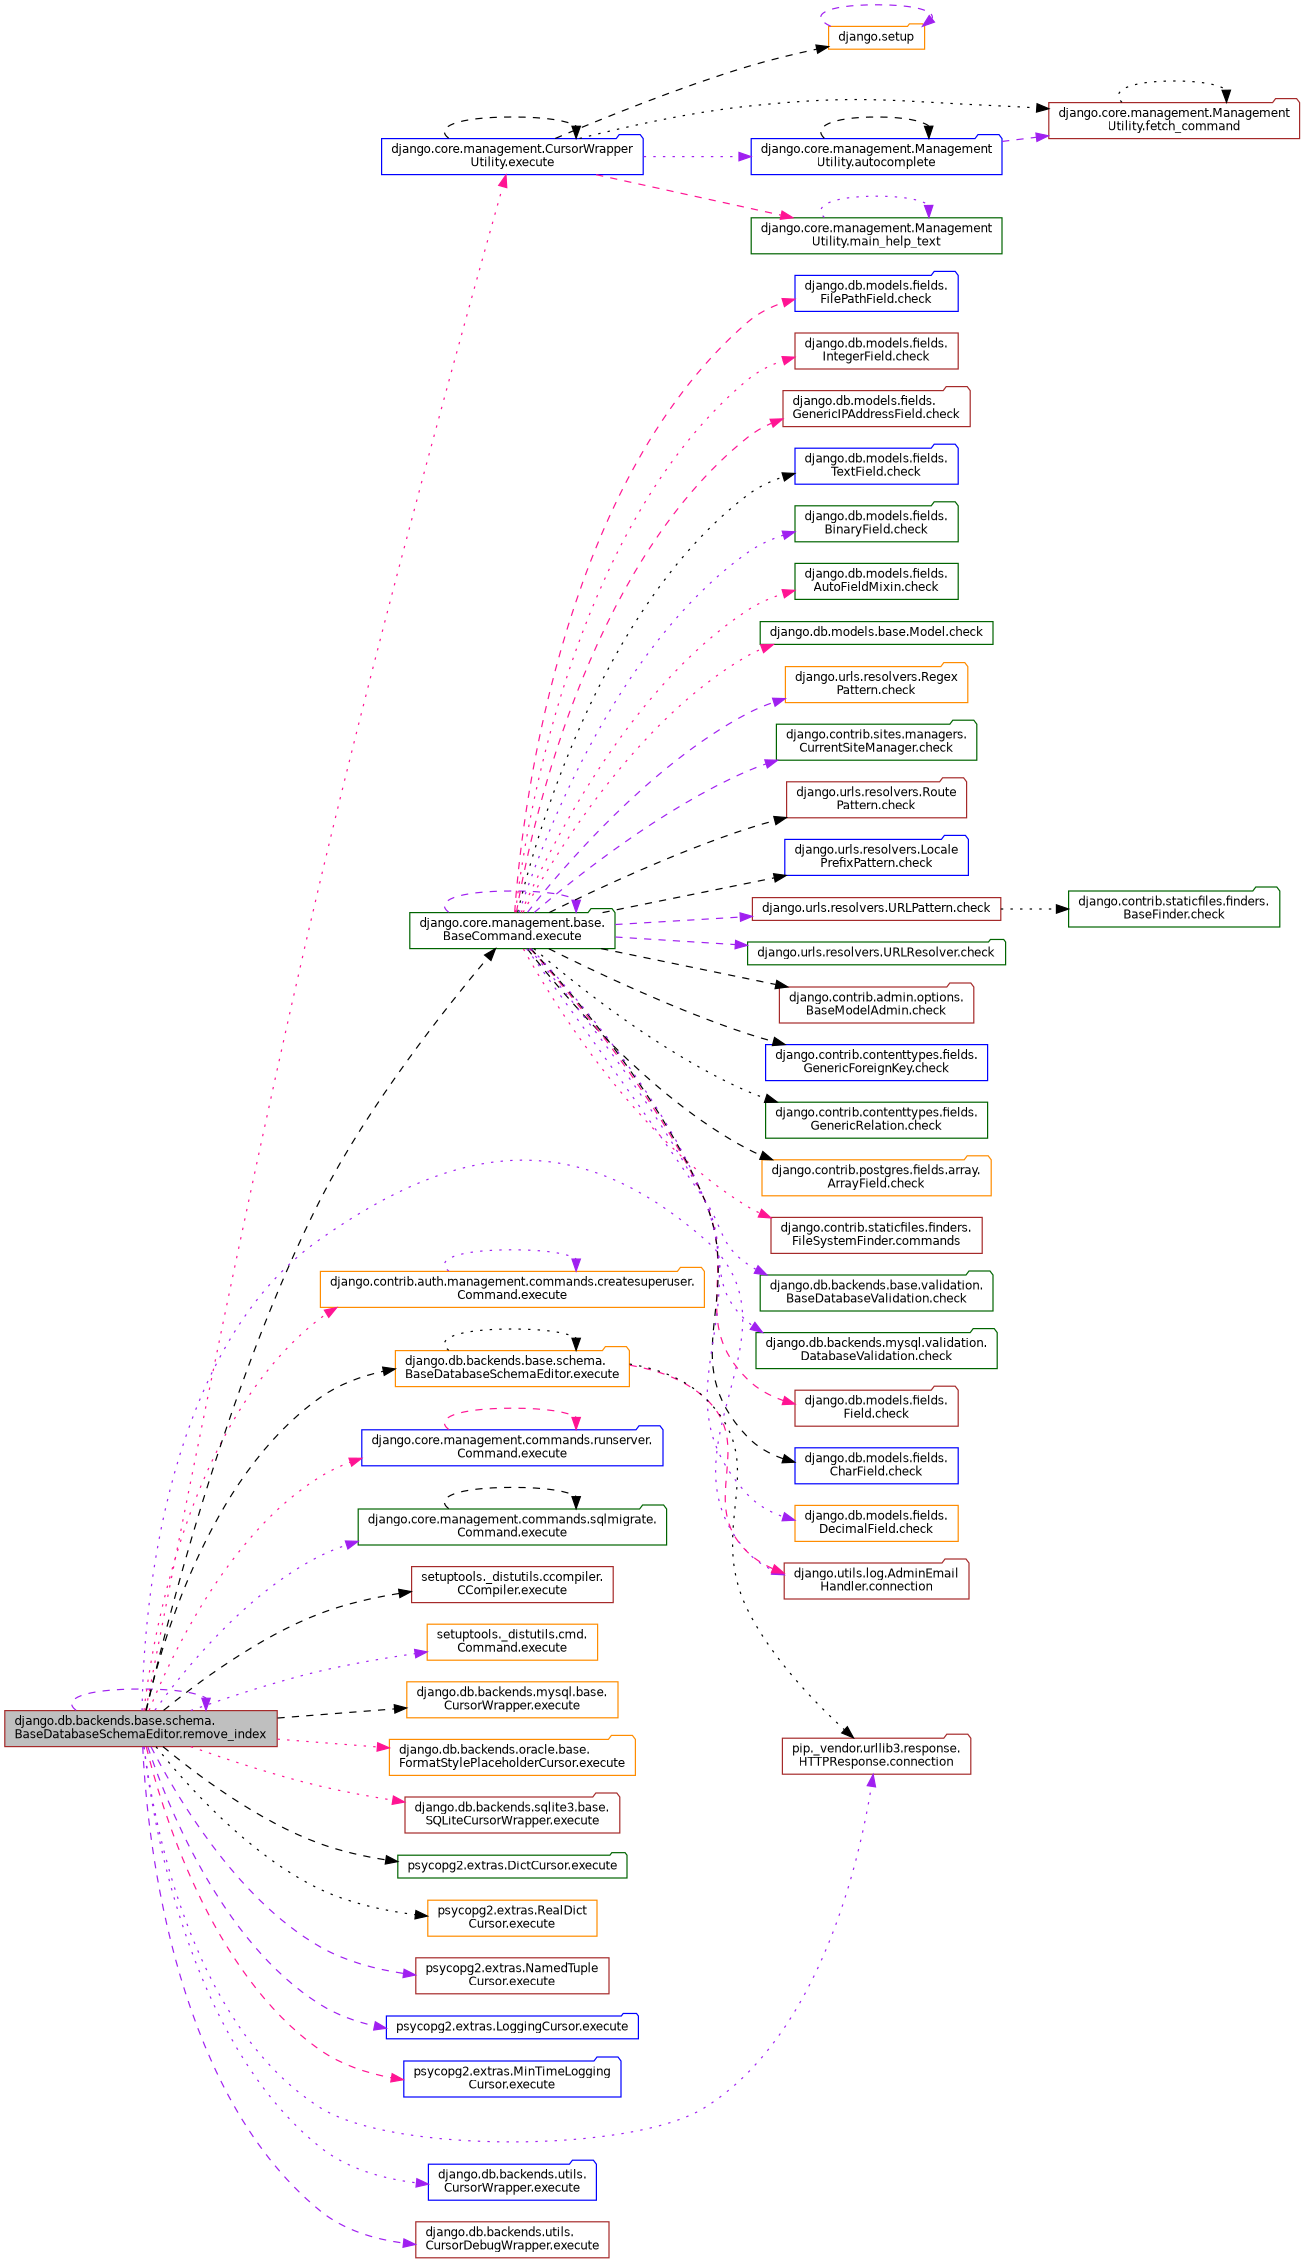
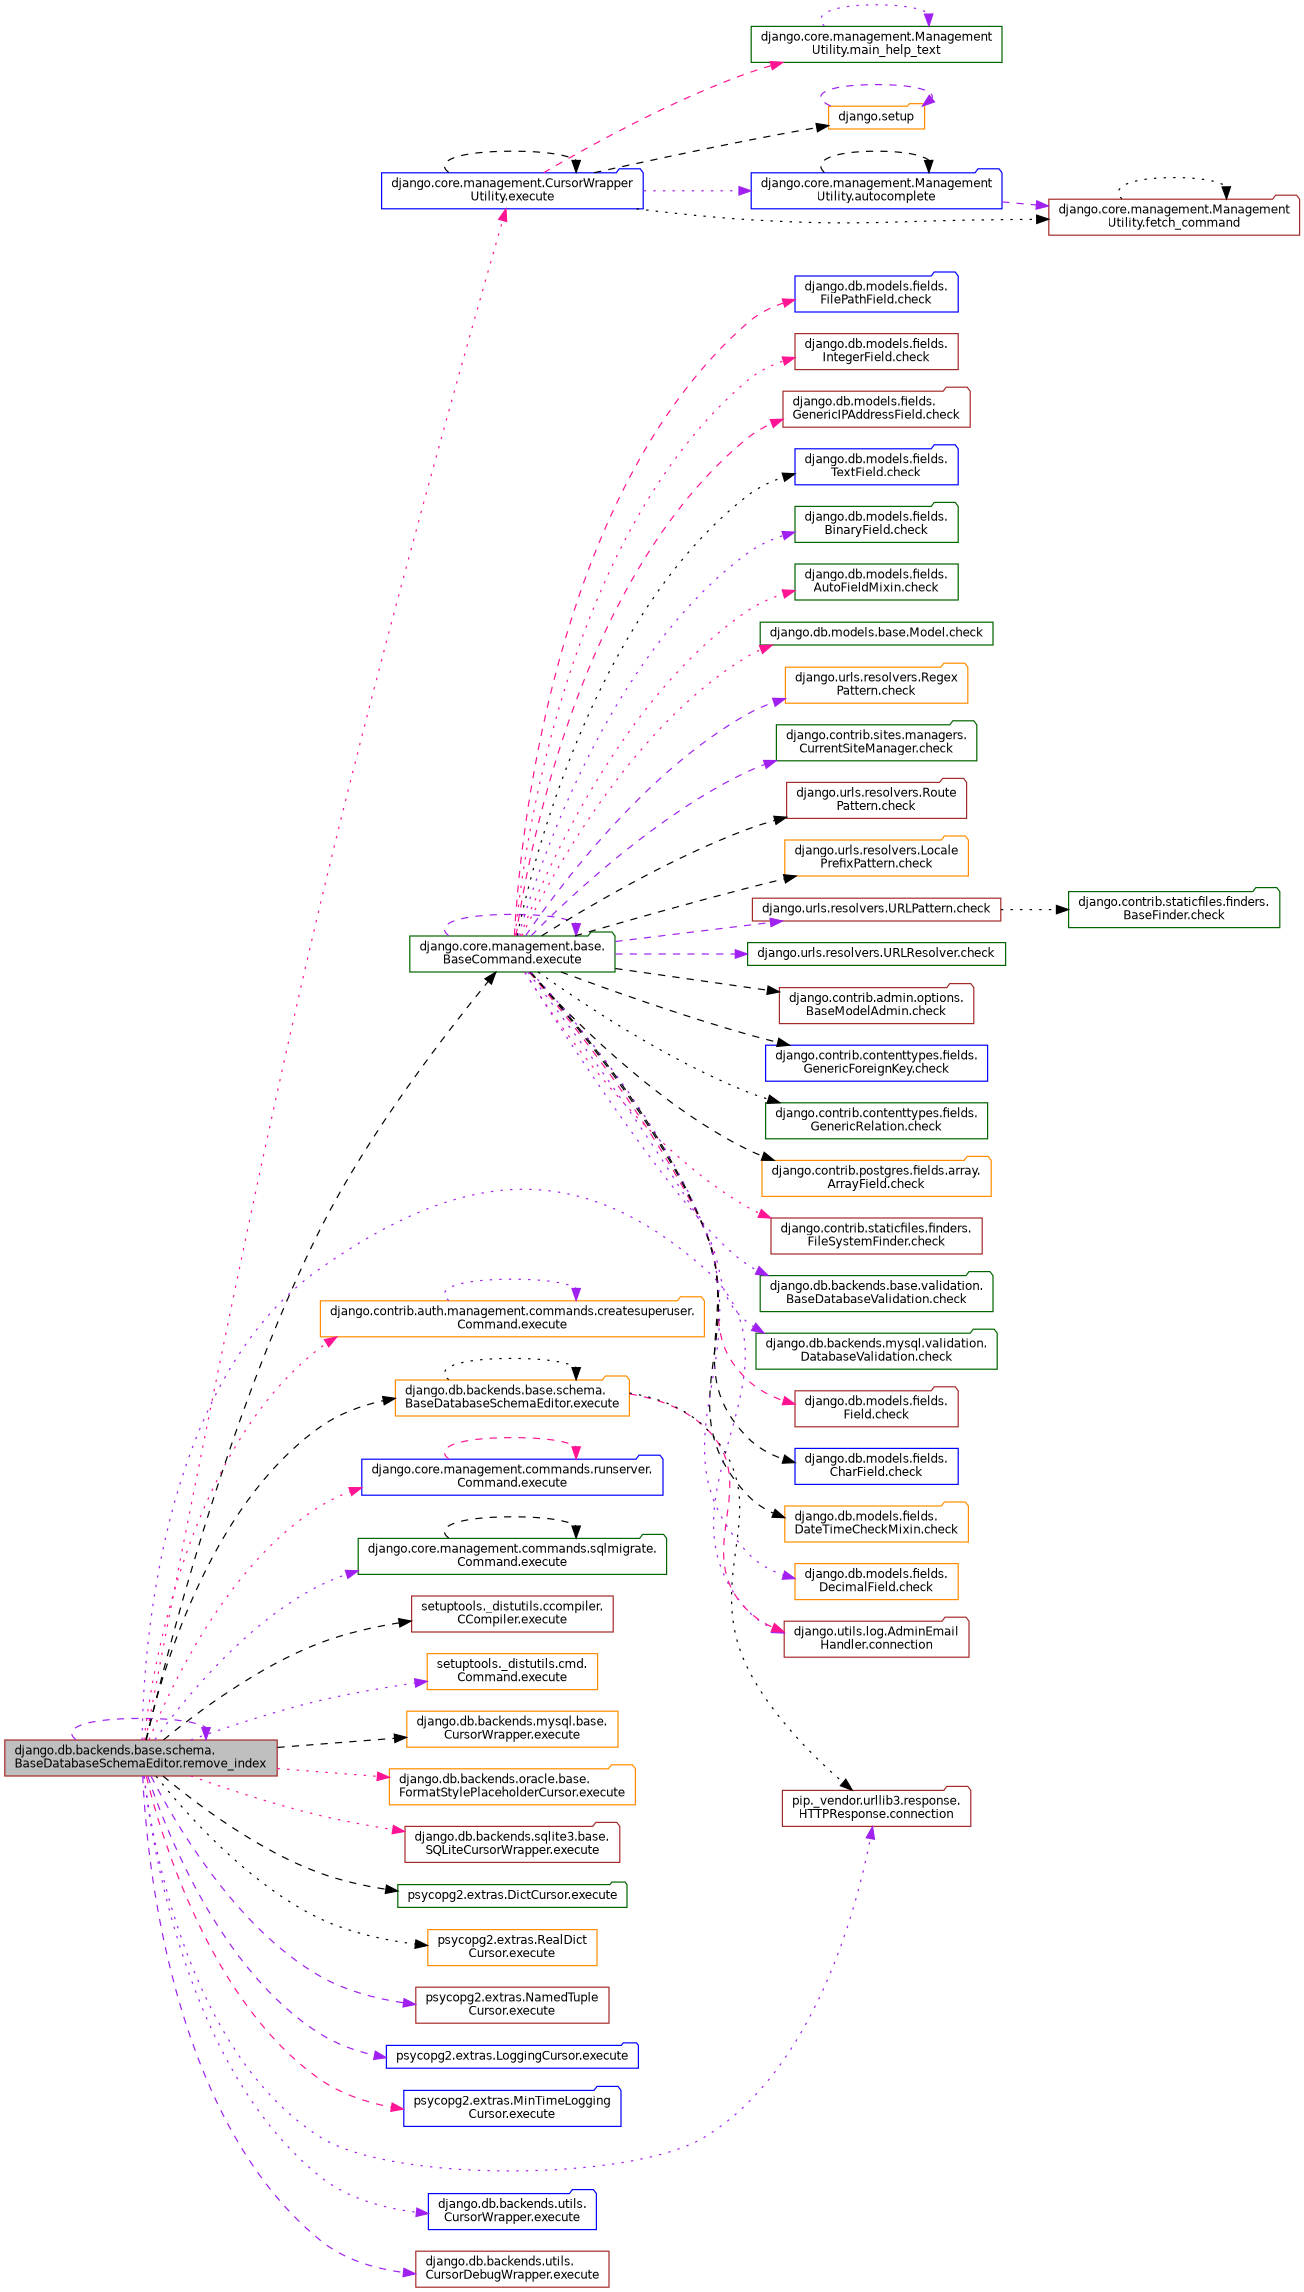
(877, 857) -> (877, 858)
(877, 953) -> (877, 954)
(877, 1235) -> (877, 1236)
none -> (877, 1524)
